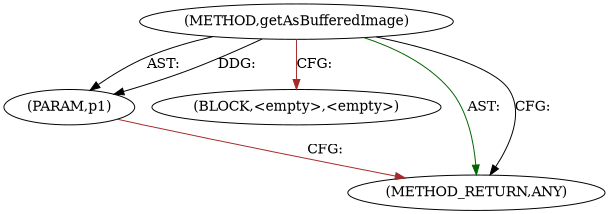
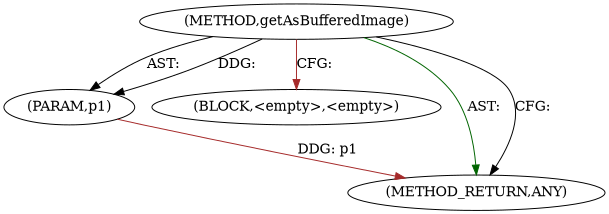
(327, 150) -> (327, 150)
